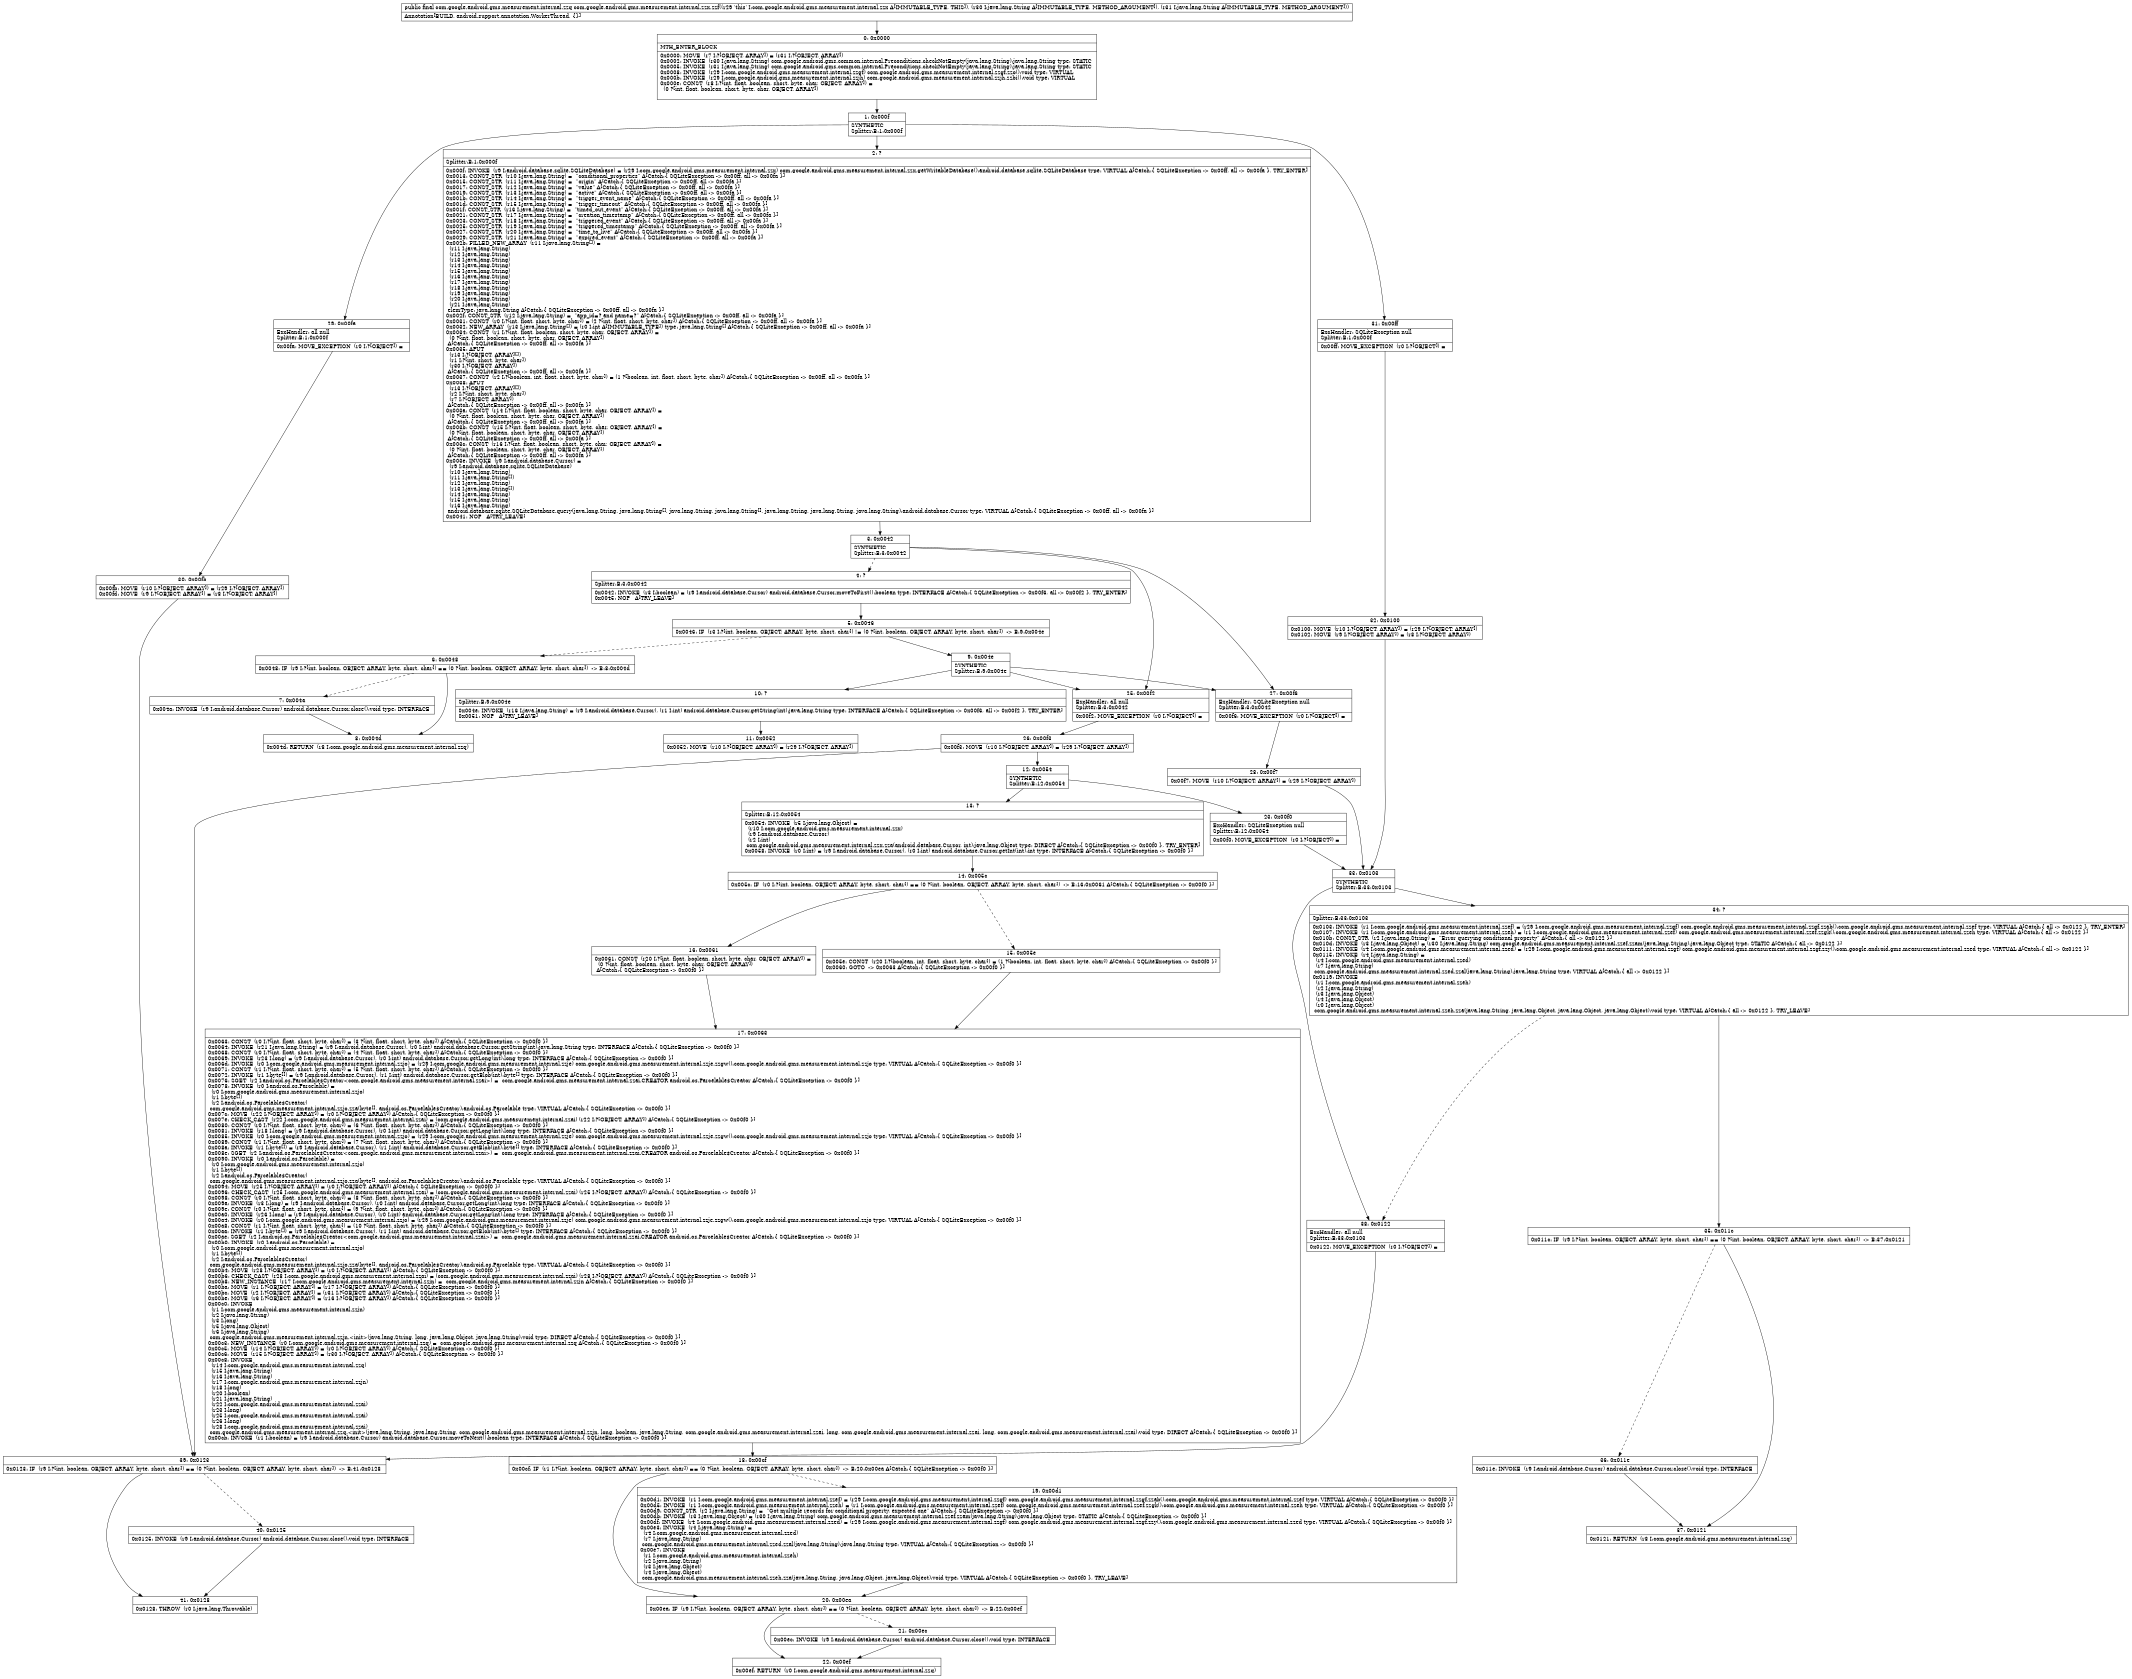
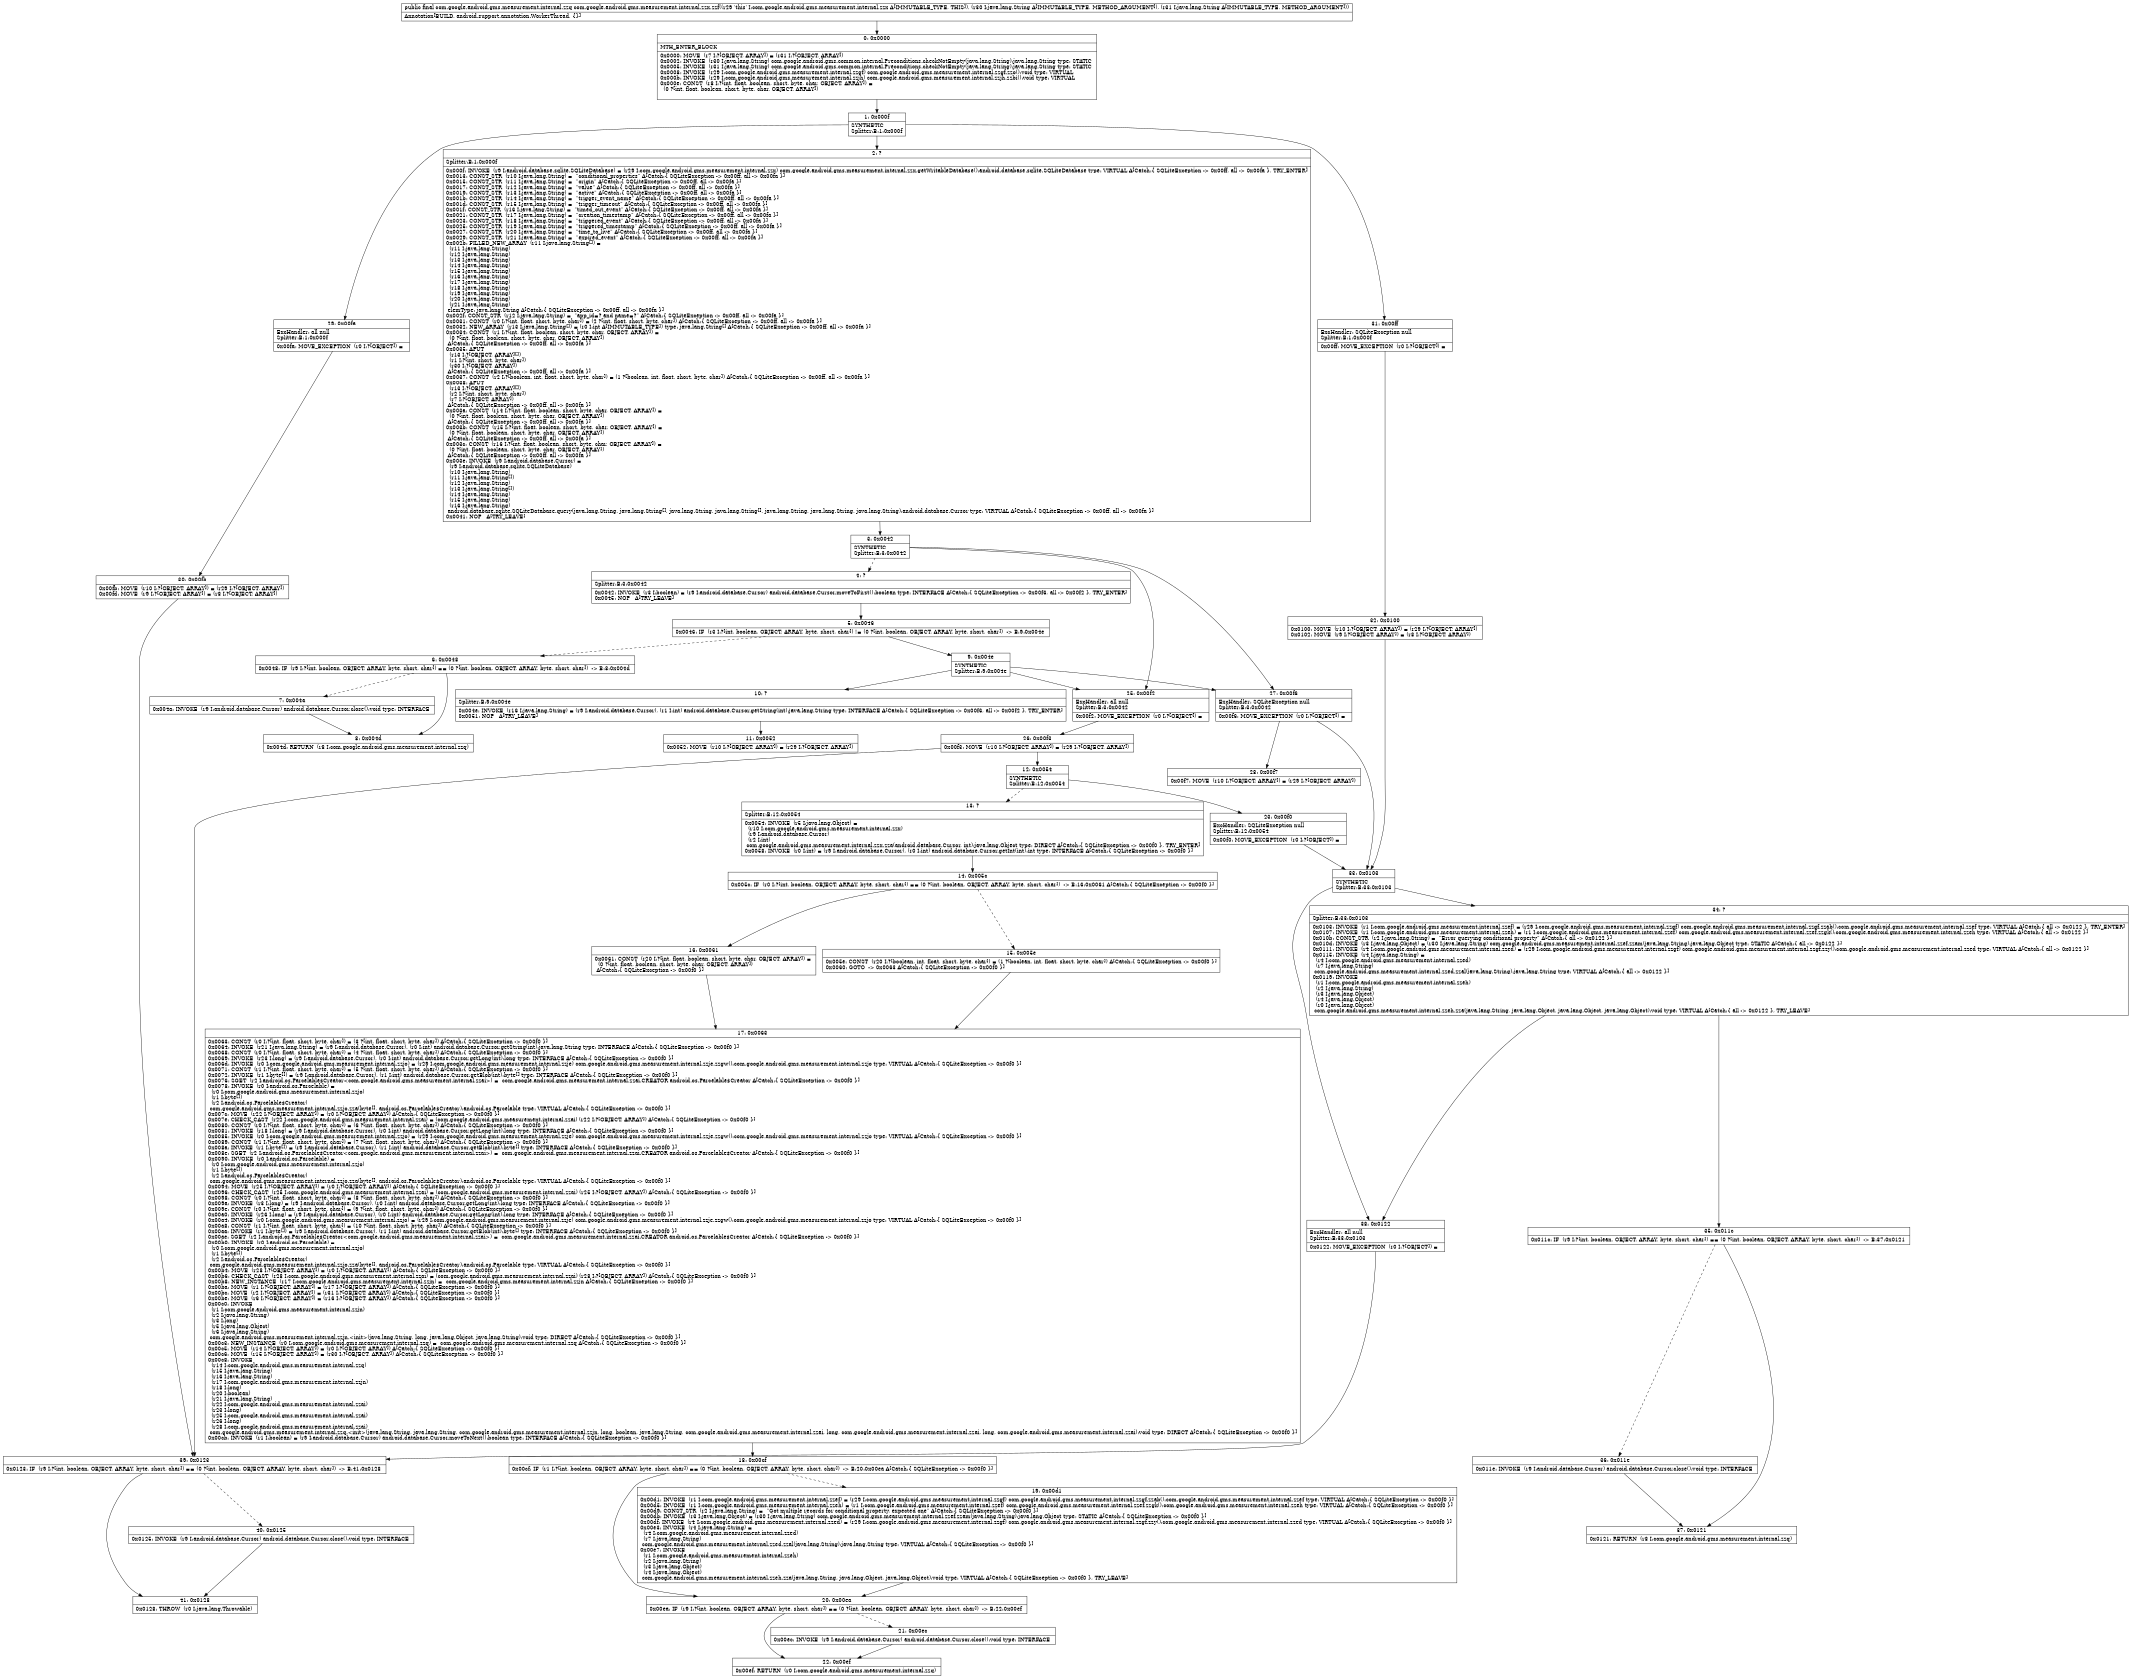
(1016, 794) -> (1016, 794)
(1356, 818) -> (1370, 783)
(1451, 1105) -> (1451, 1105)
